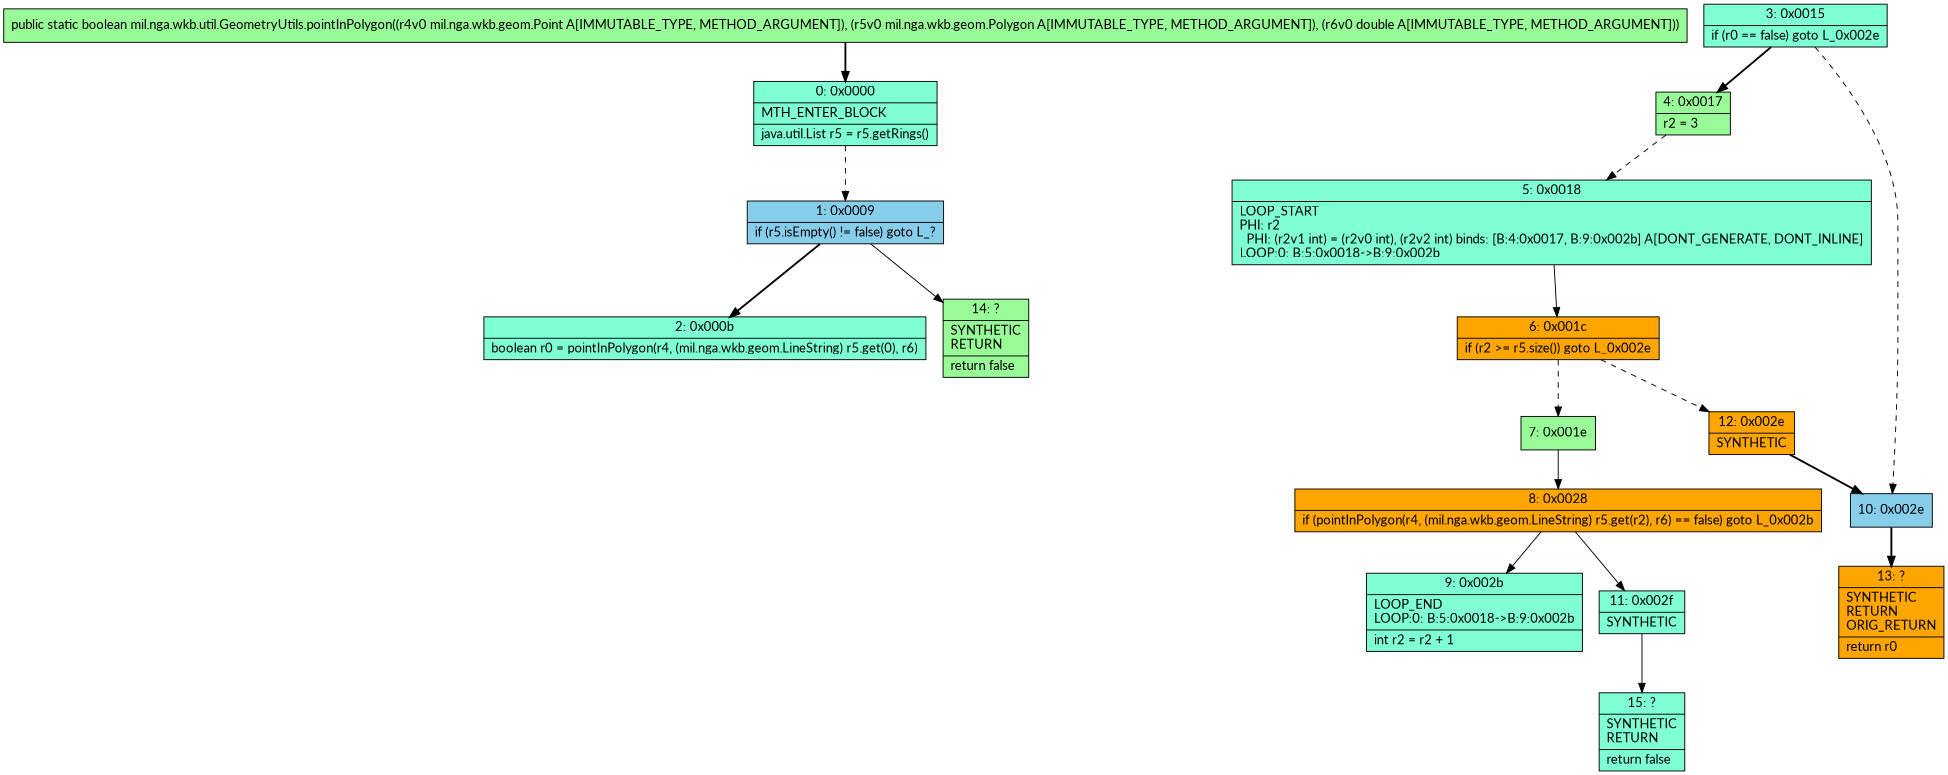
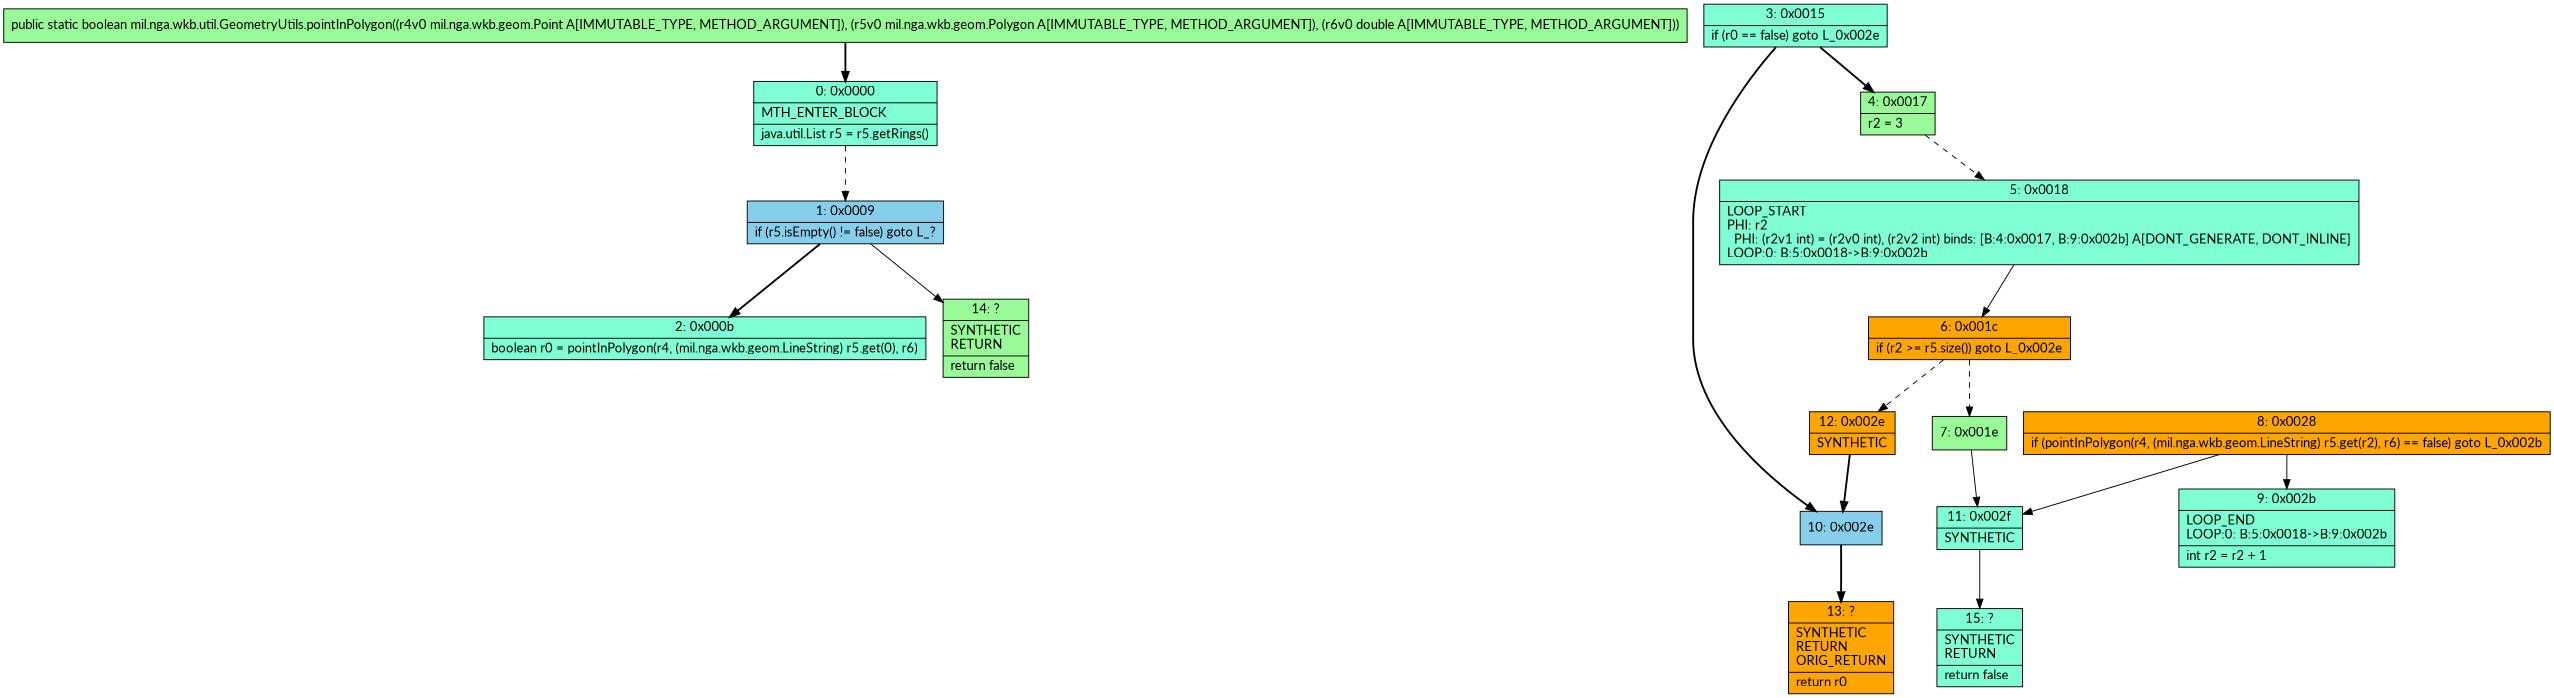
(1898, 254) -> (1693, 287)
(1558, 465) -> (1974, 474)
